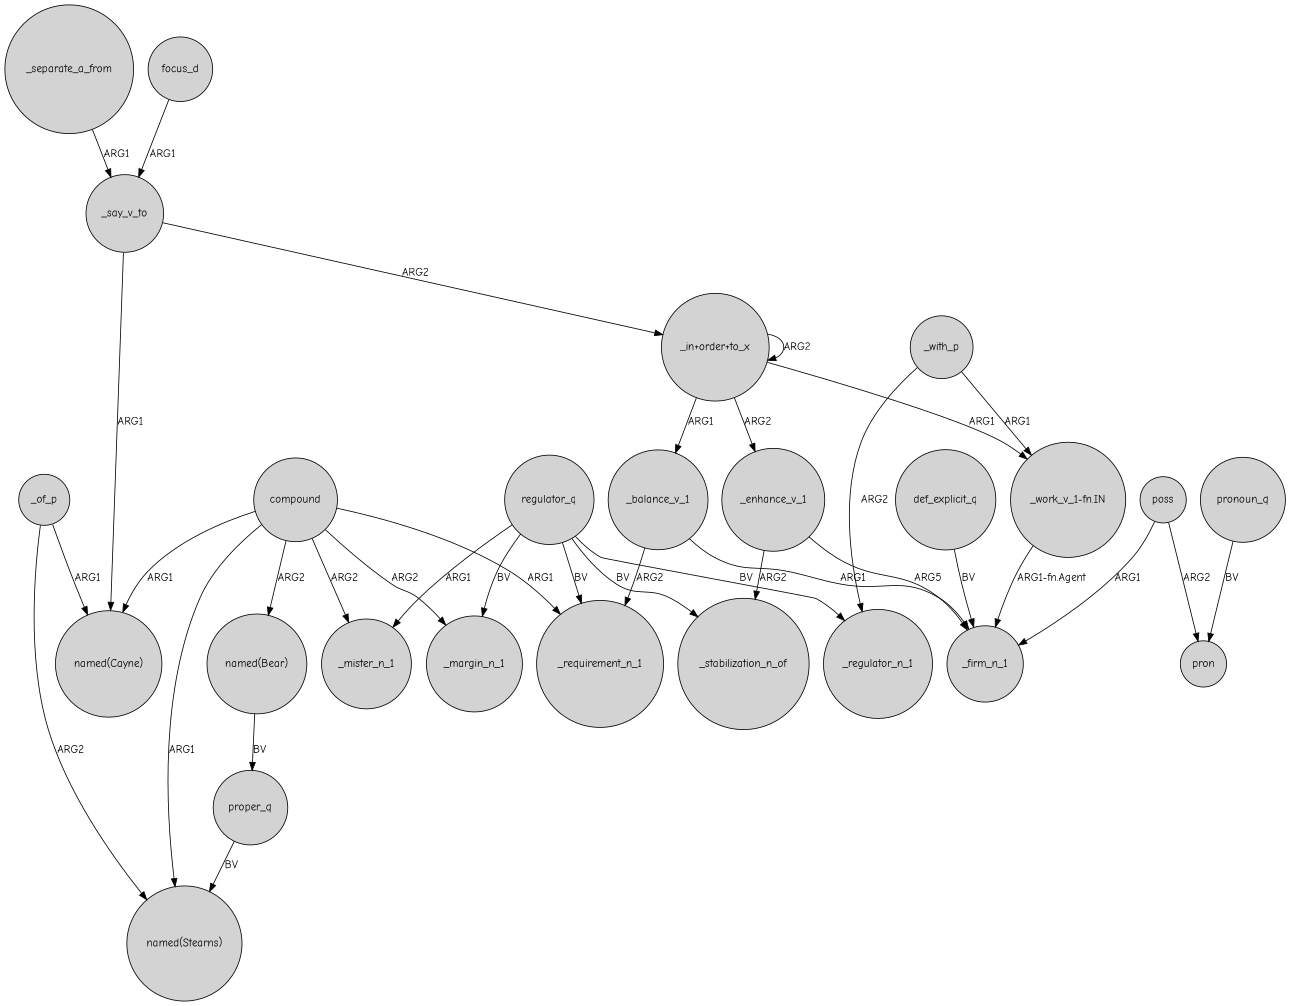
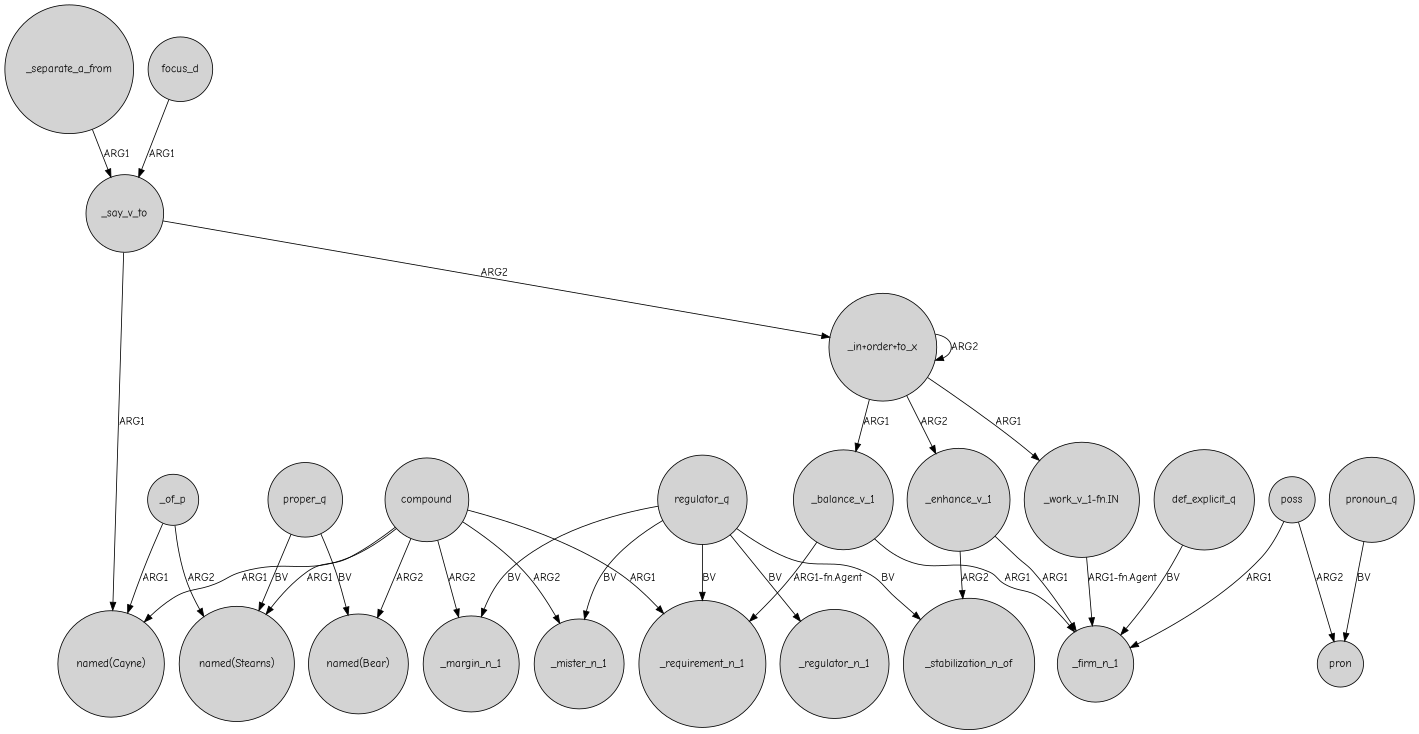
(942, 347) -> none
(458, 578) -> (610, 578)
(650, 578) -> (828, 578)
(928, 578) -> (1055, 578)
(254, 738) -> (335, 570)
